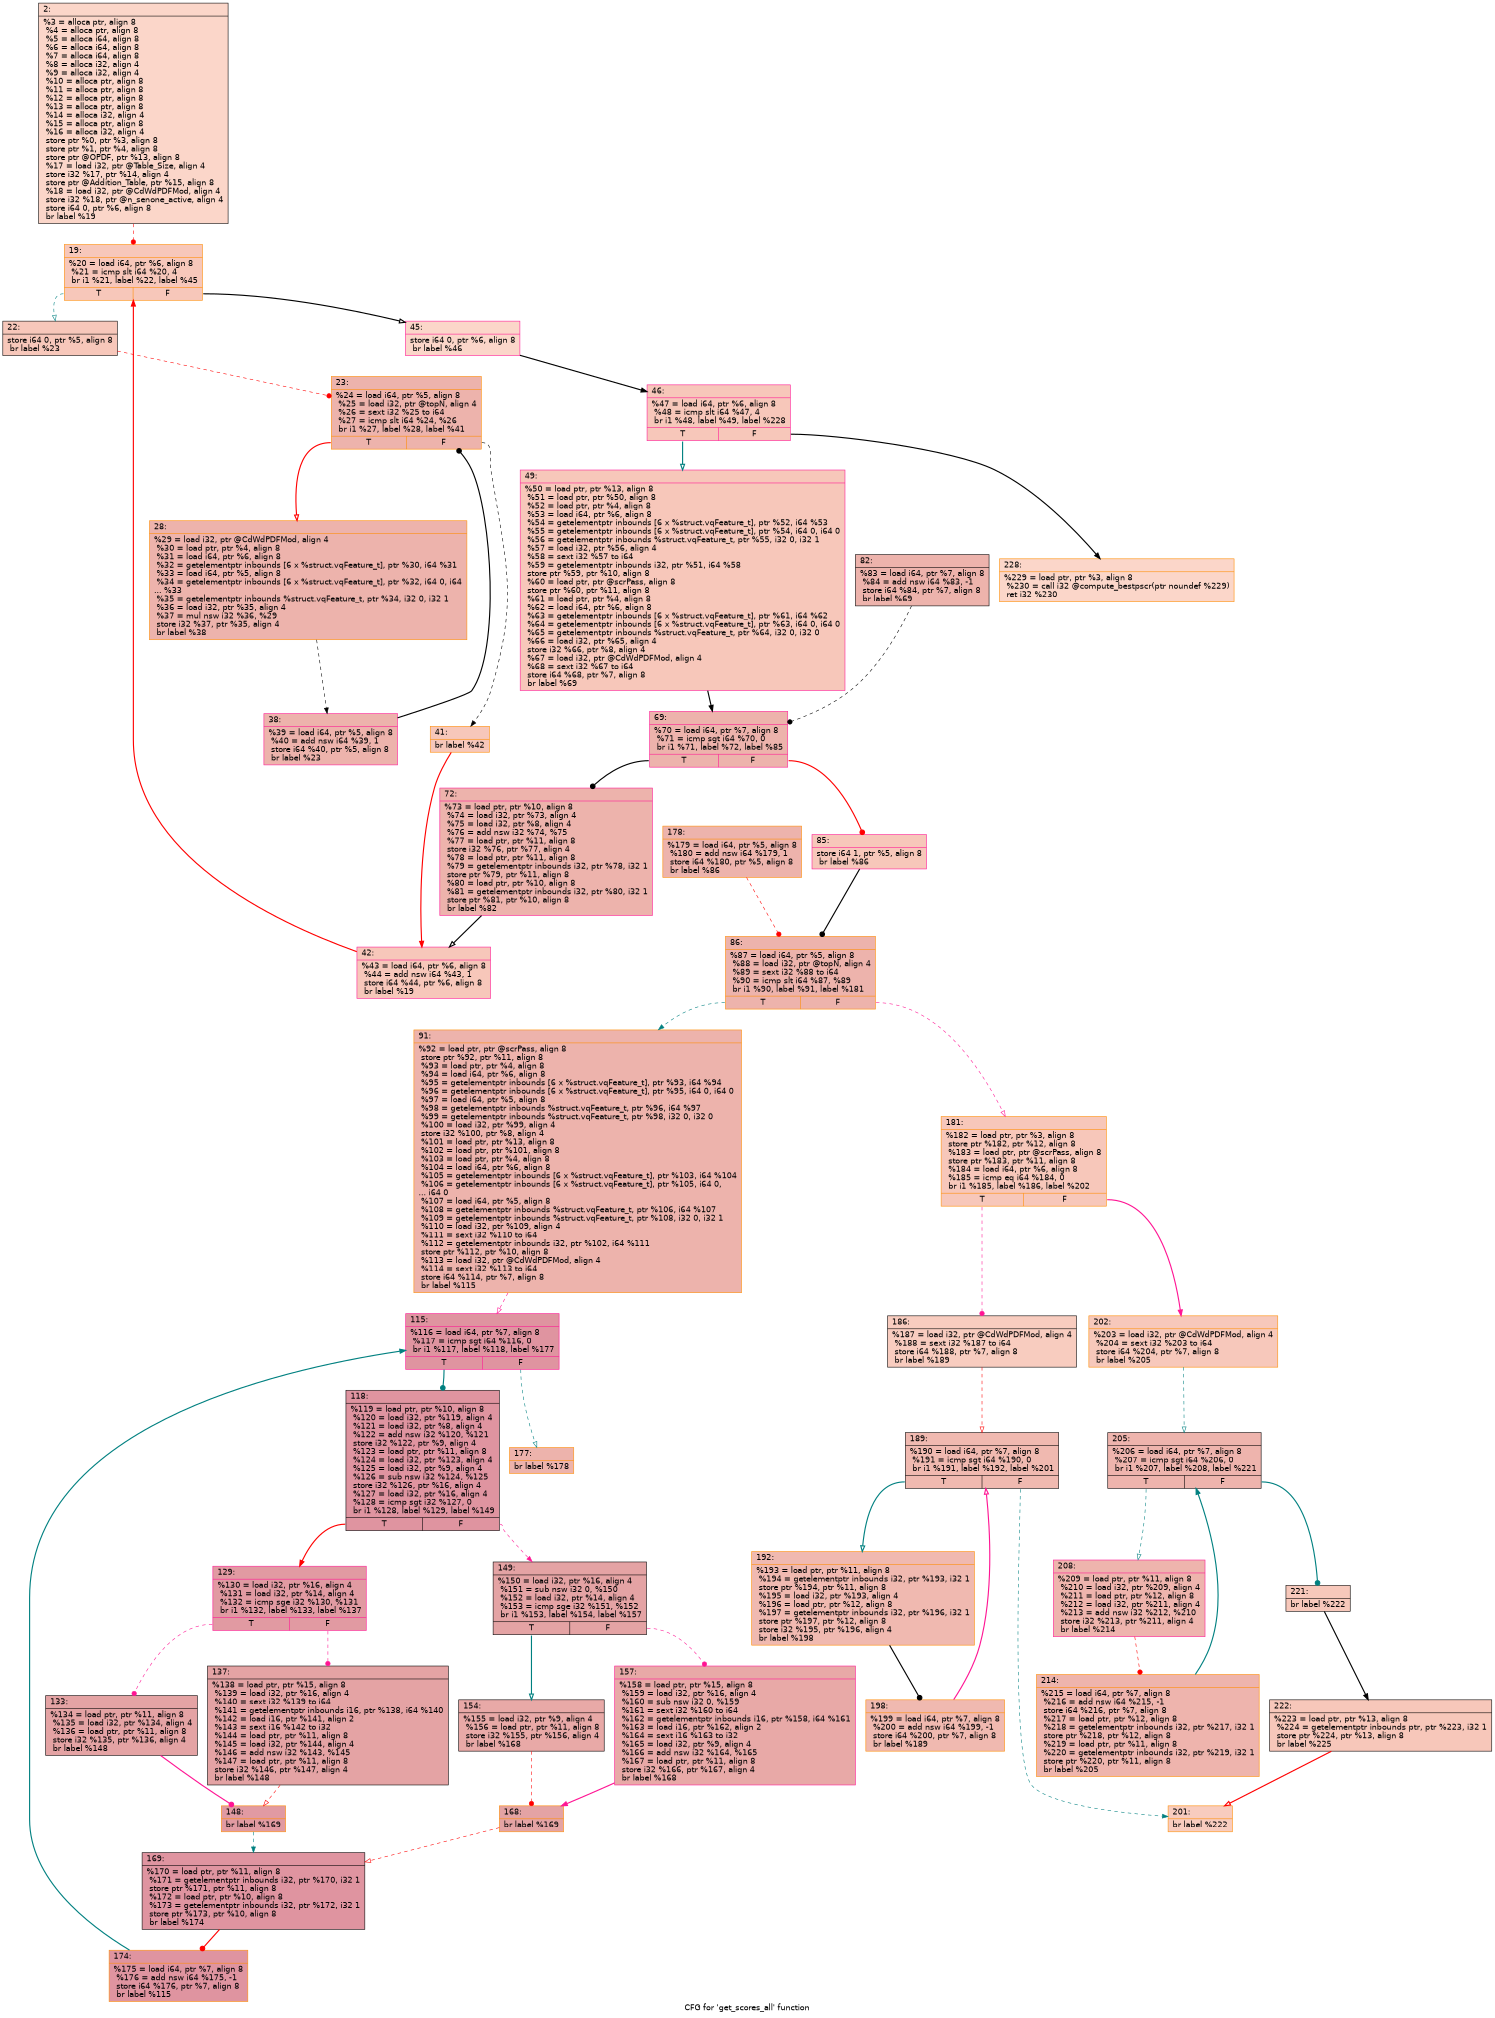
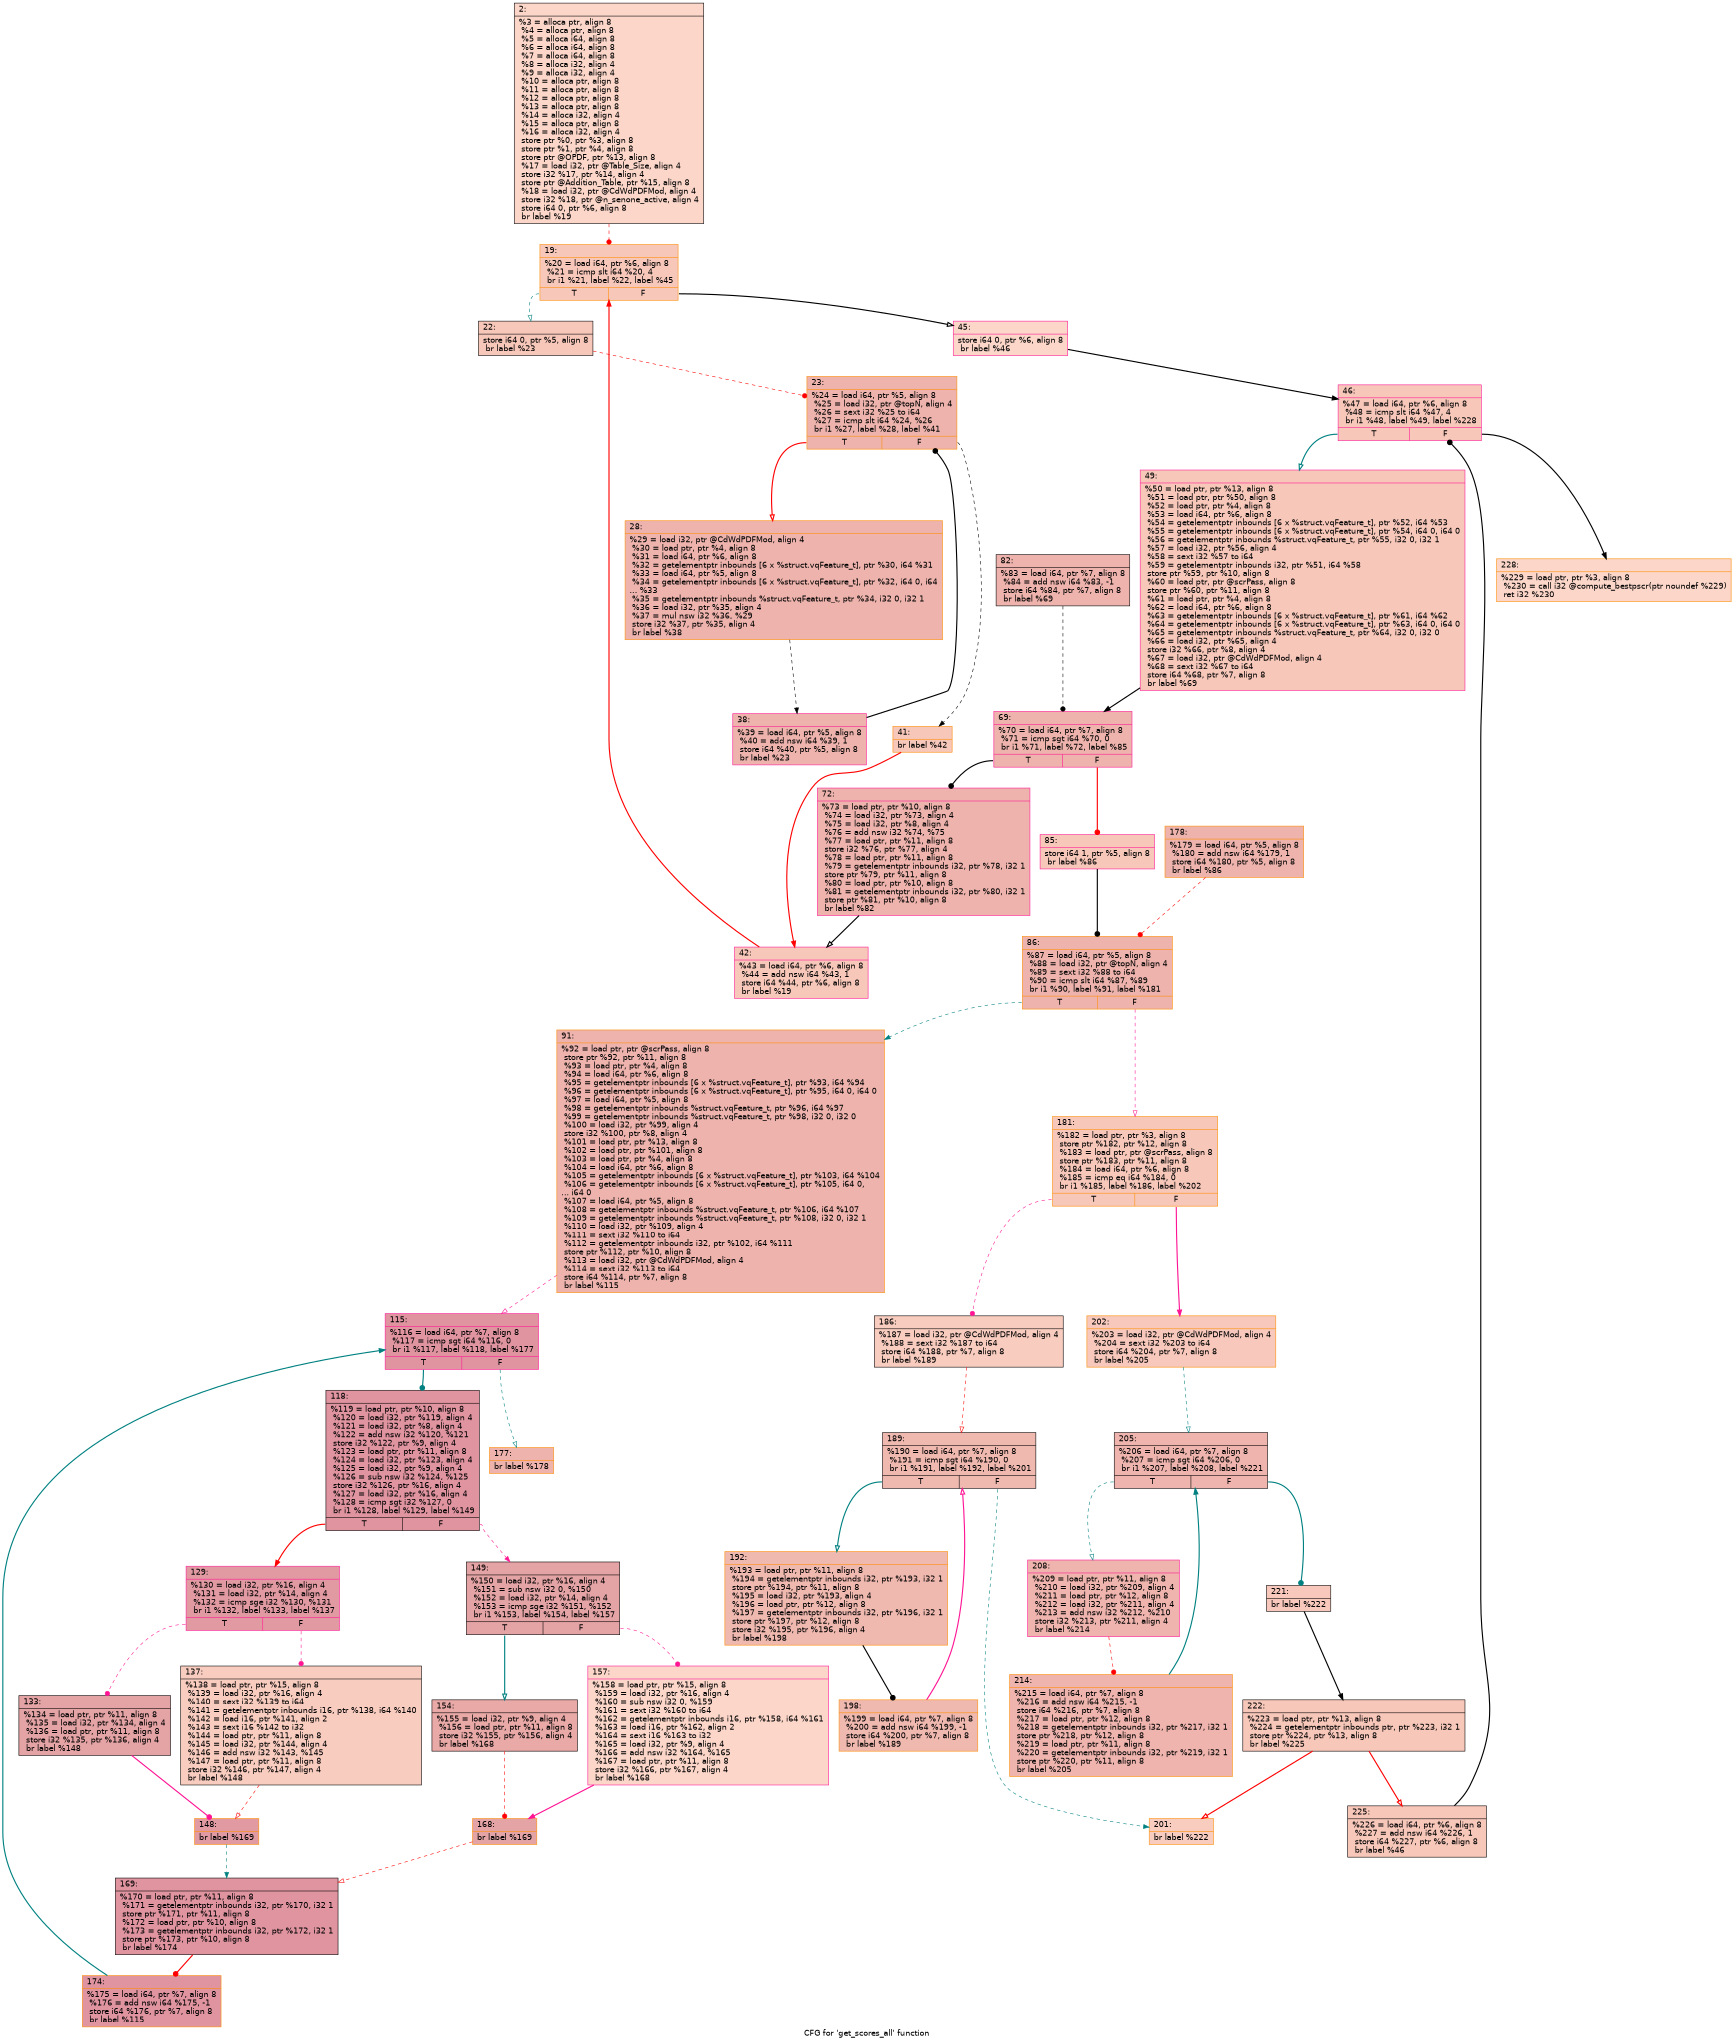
(328, 1726) -> (301, 1726)
(735, 1726) -> (708, 1726)
none -> (1417, 1832)
